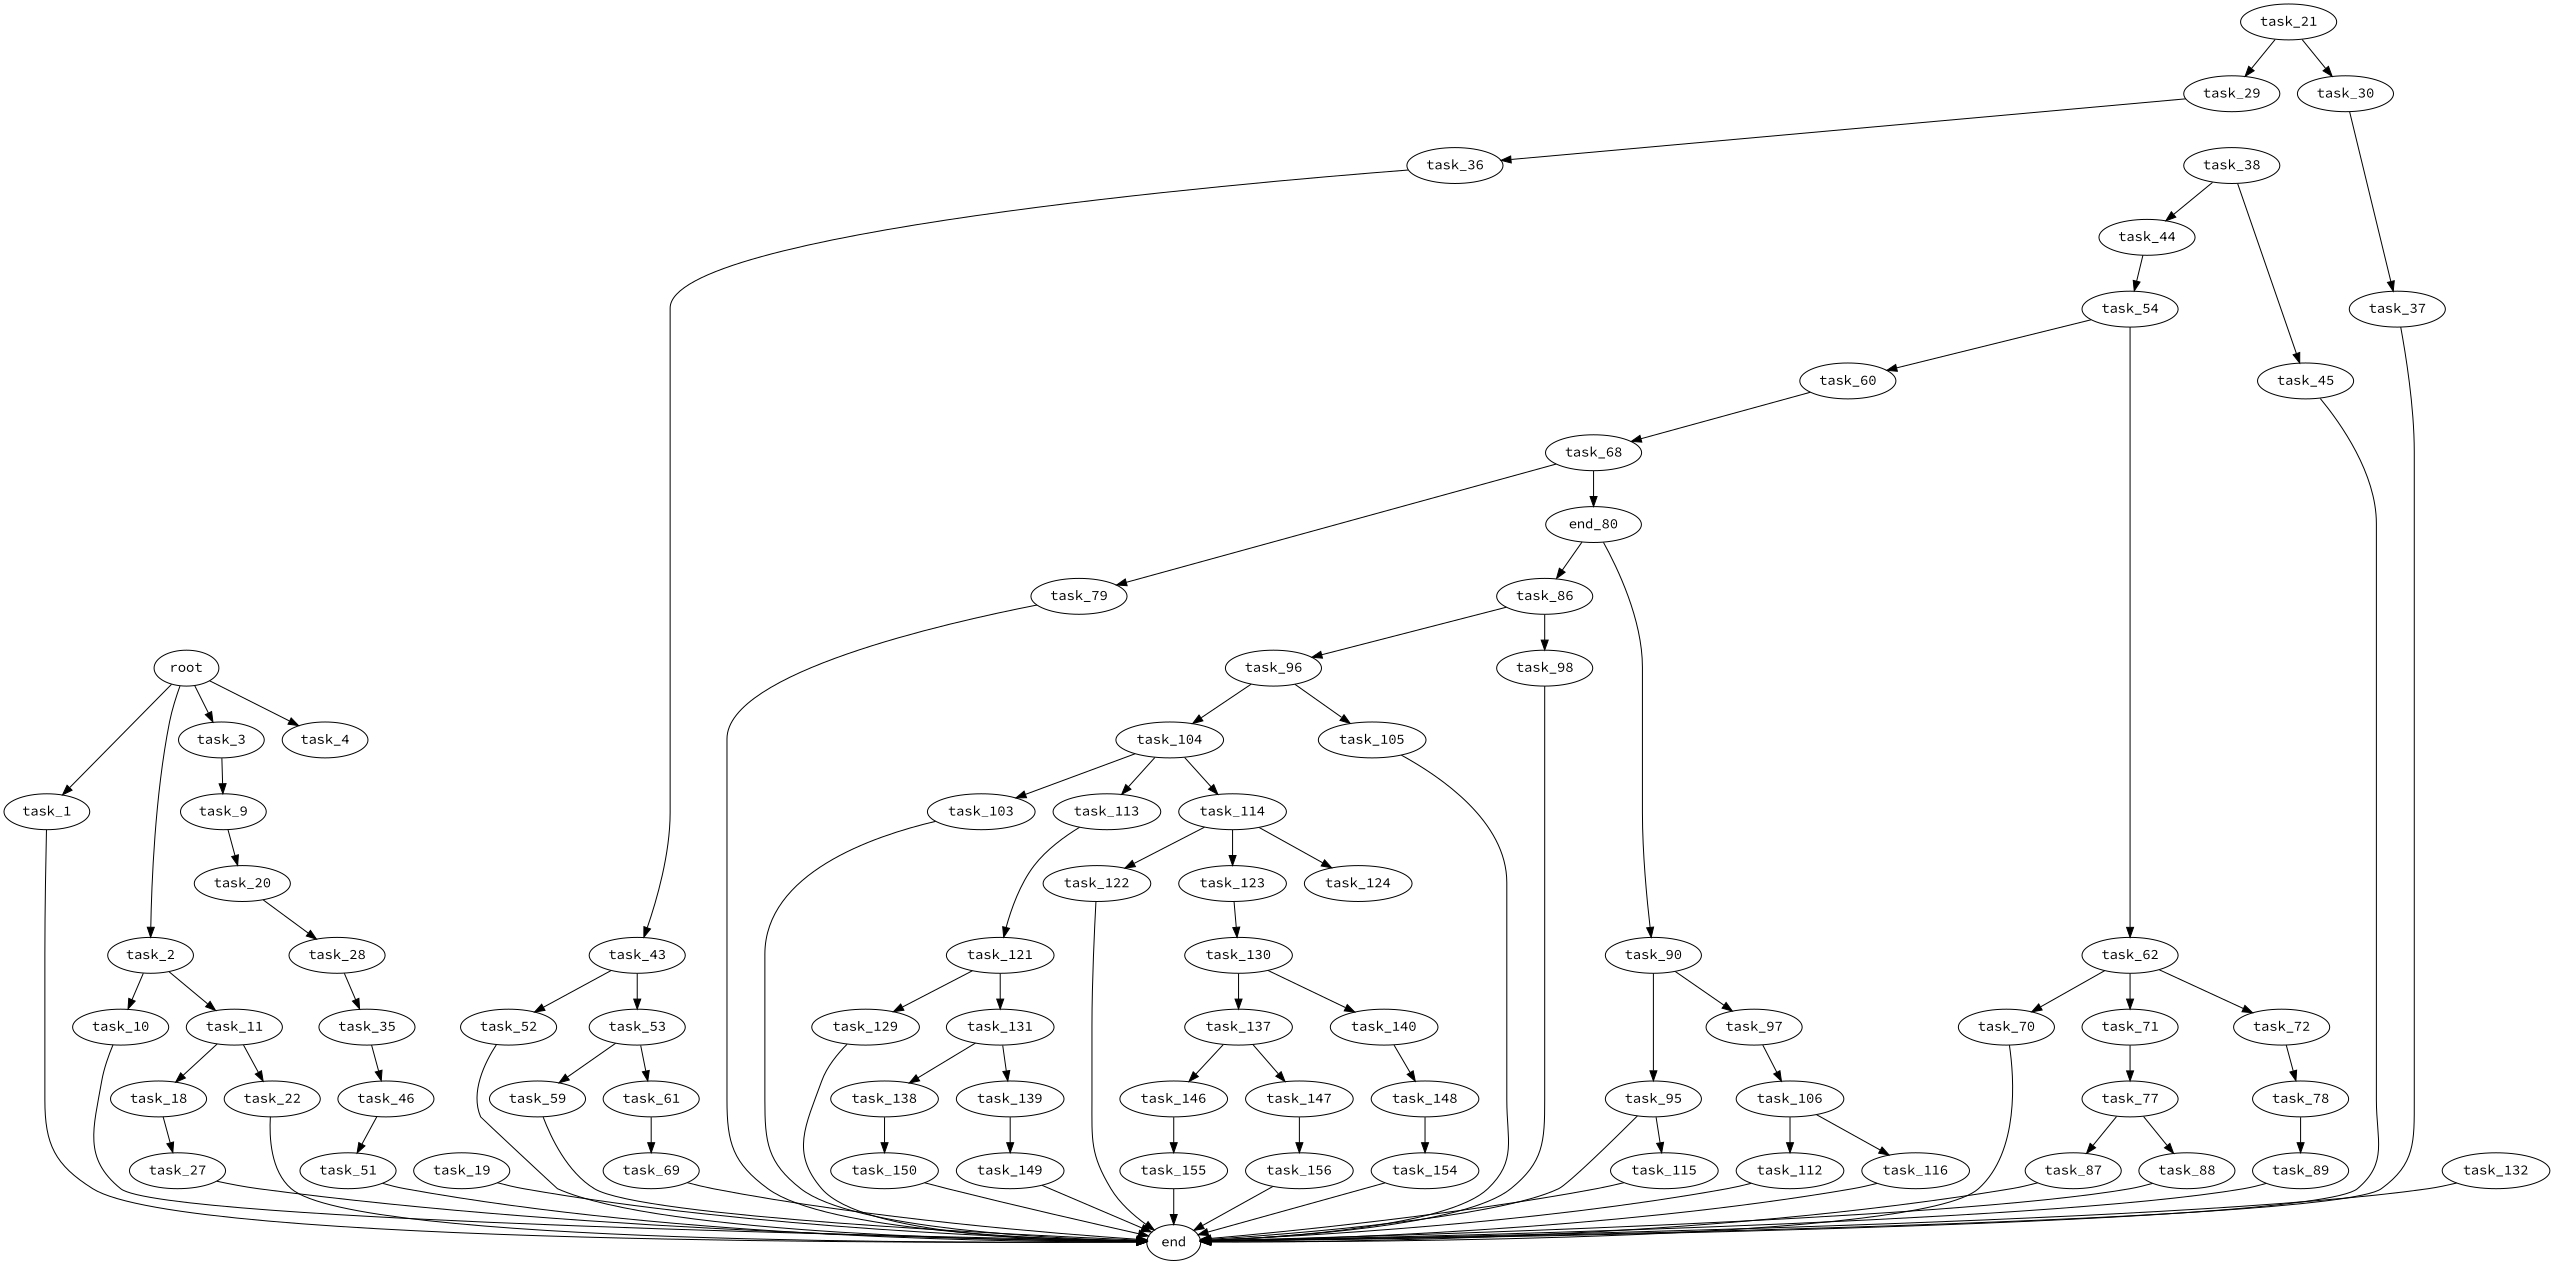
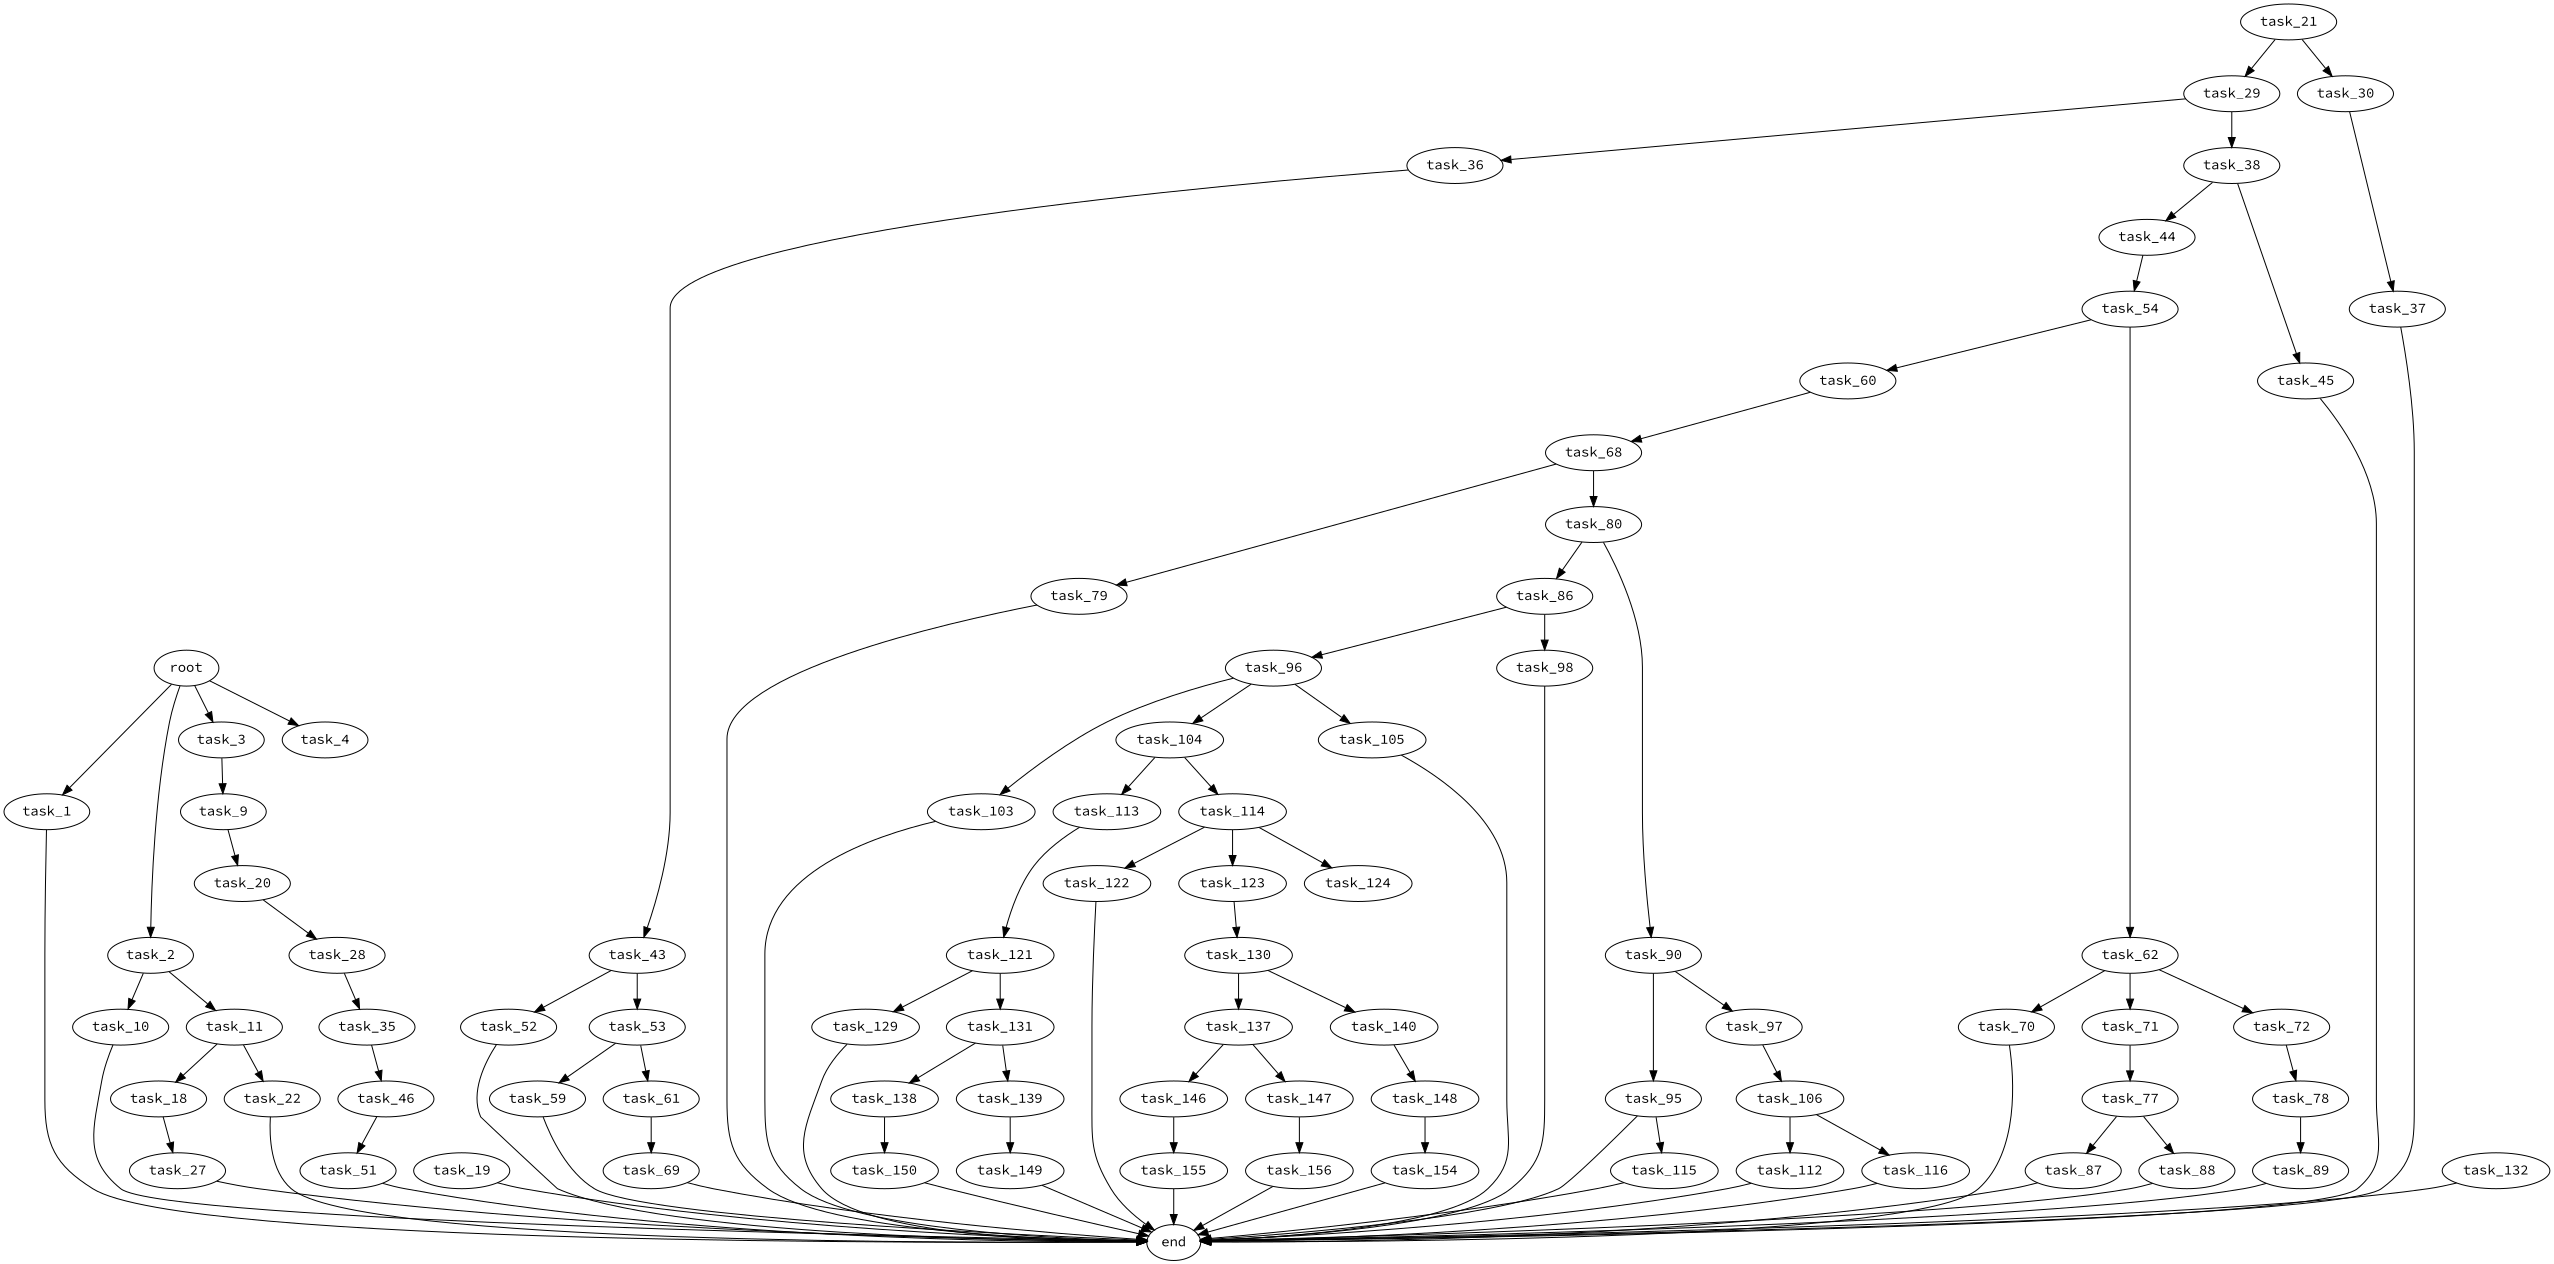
none -> (2232, 125)
(1594, 525) -> (1594, 525)
(1080, 774) -> (1114, 719)
